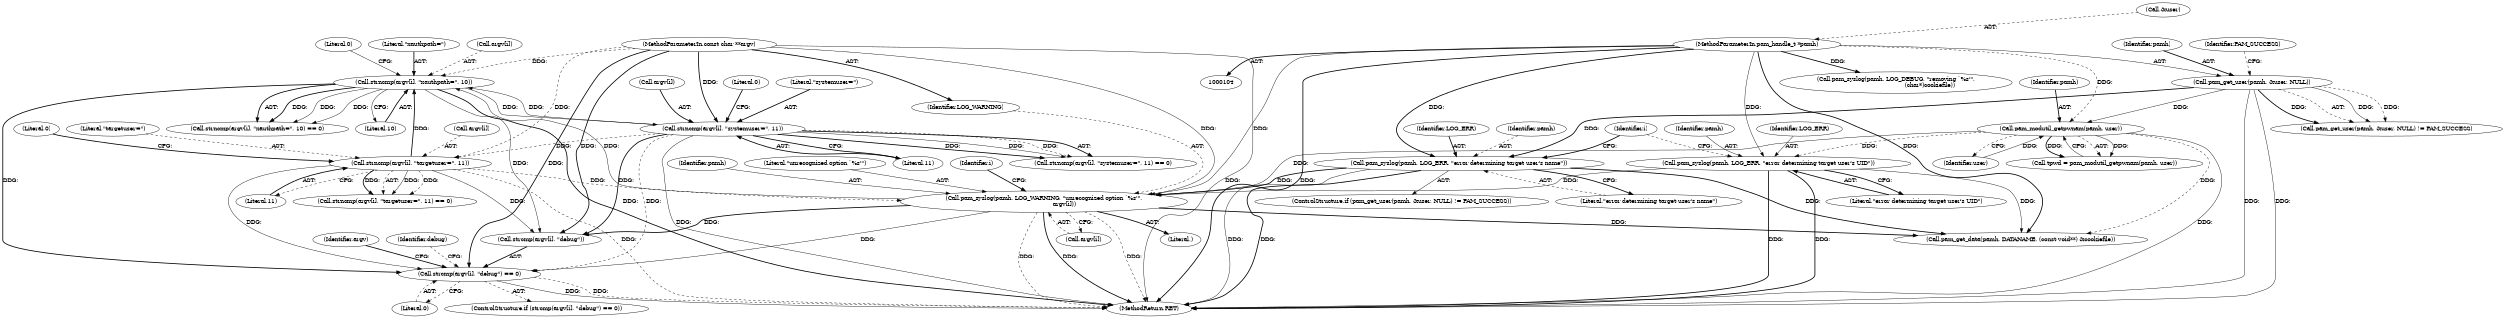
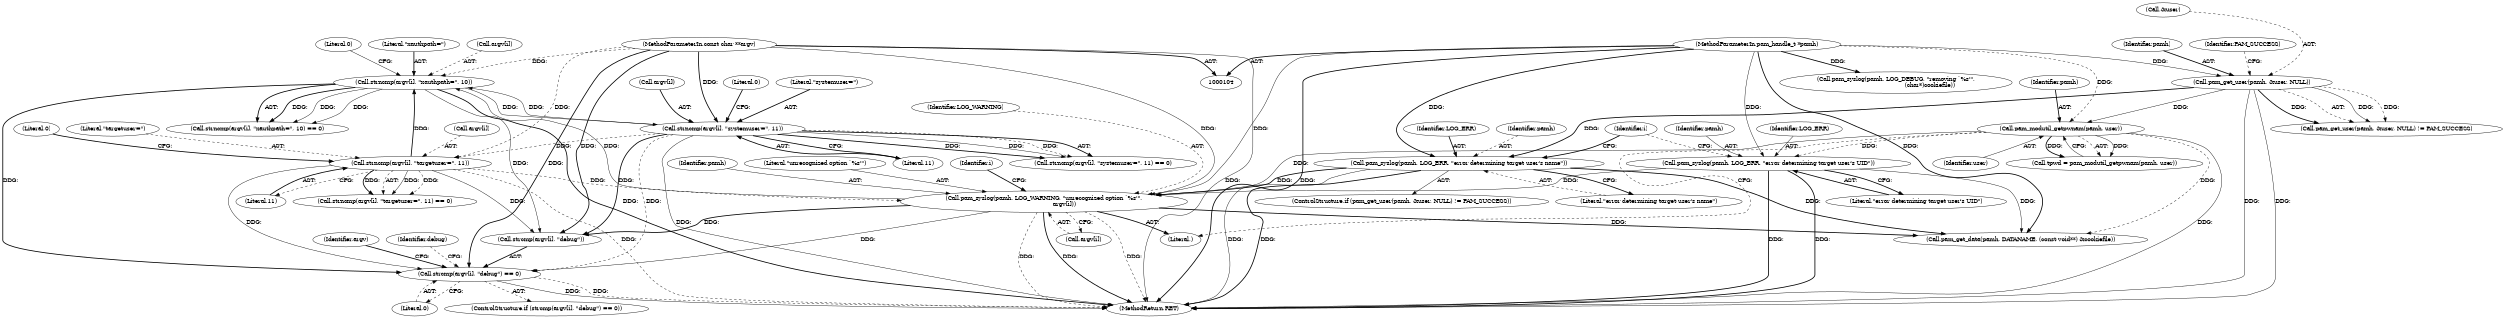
(1978, 26) -> (2272, 24)
(2161, 62) -> (2161, 62)
(852, 66) -> (997, 49)
(381, 129) -> none
(1995, 142) -> (1743, 213)
(2031, 146) -> (2031, 146)
